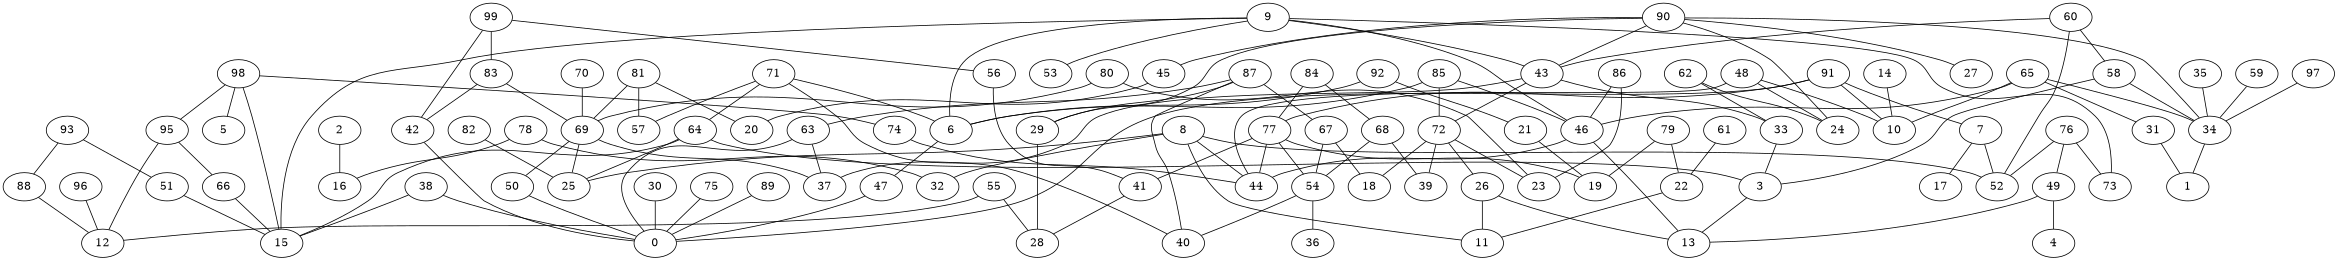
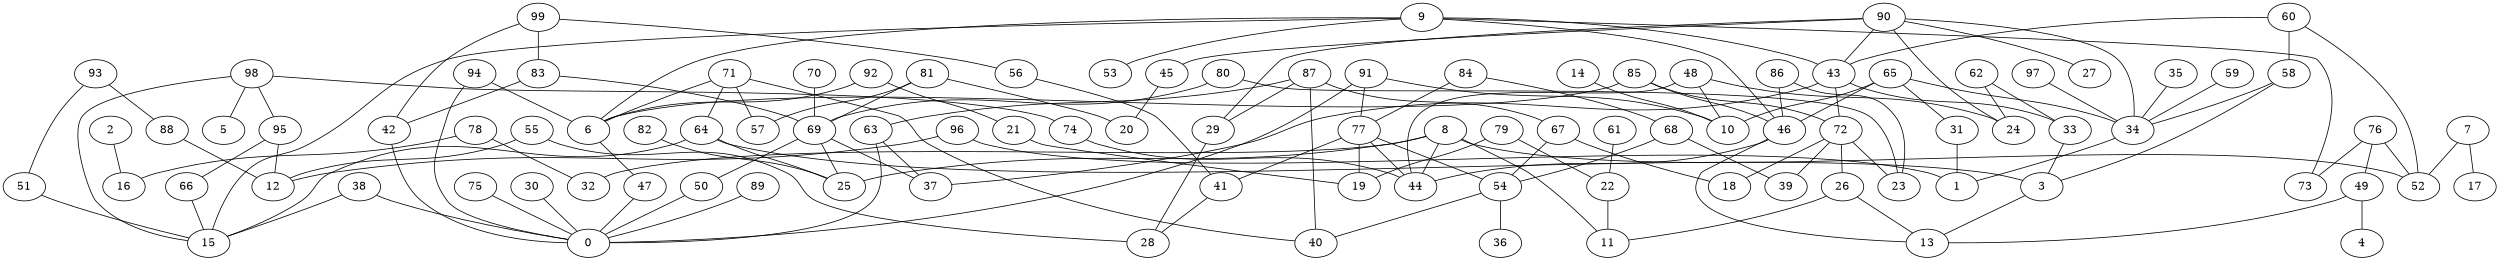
none -> (475, 74)
(1917, 110) -> none
none -> (1457, 159)
